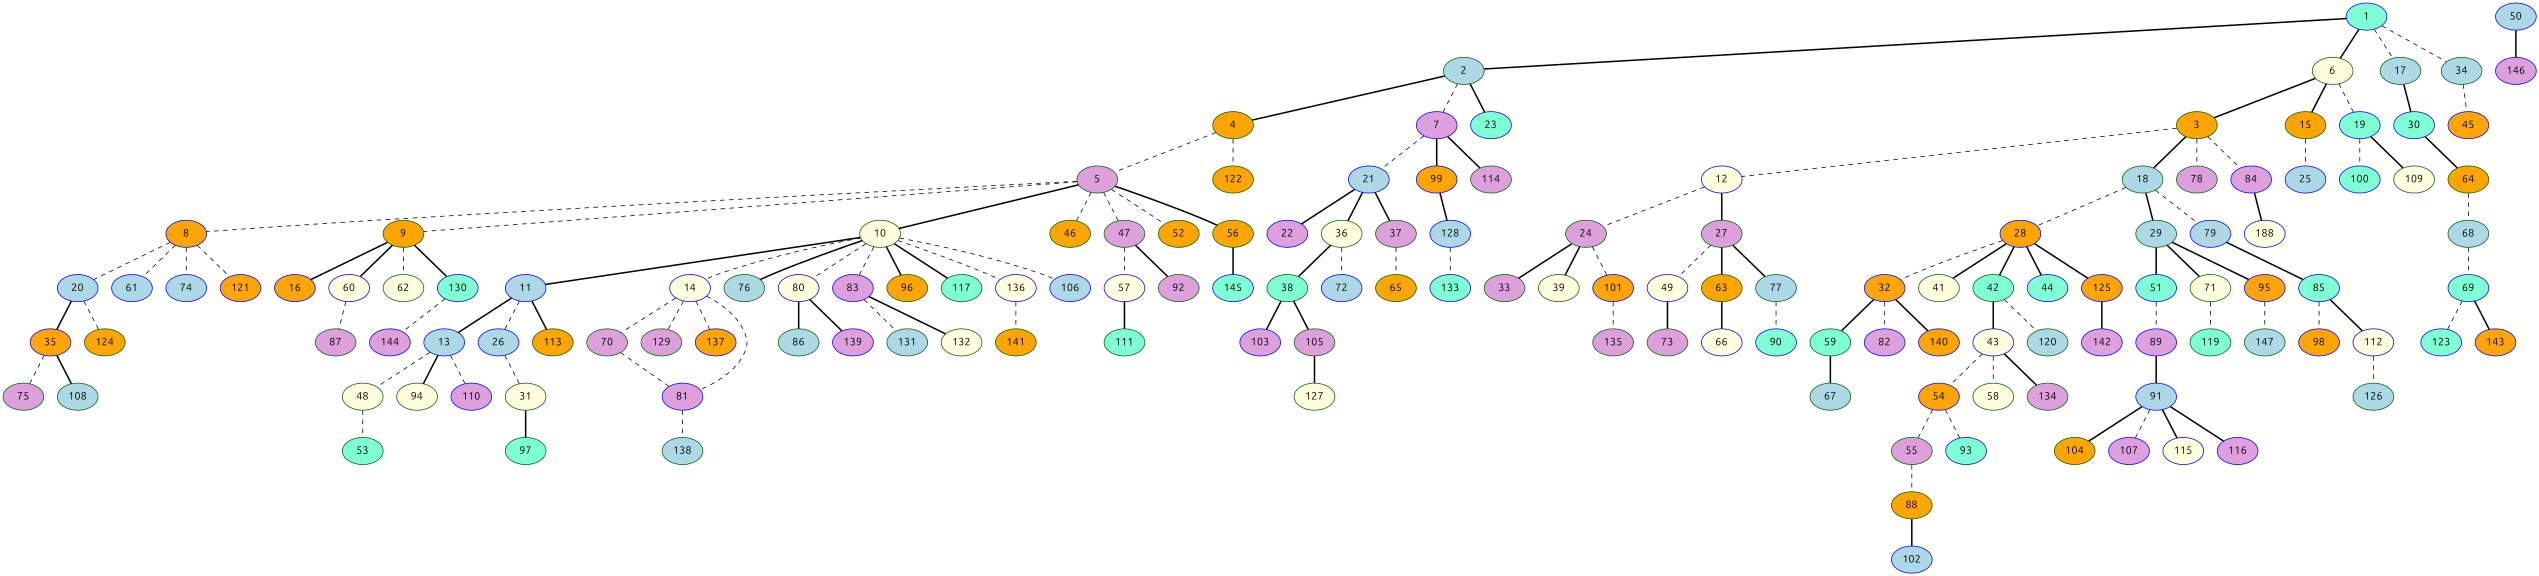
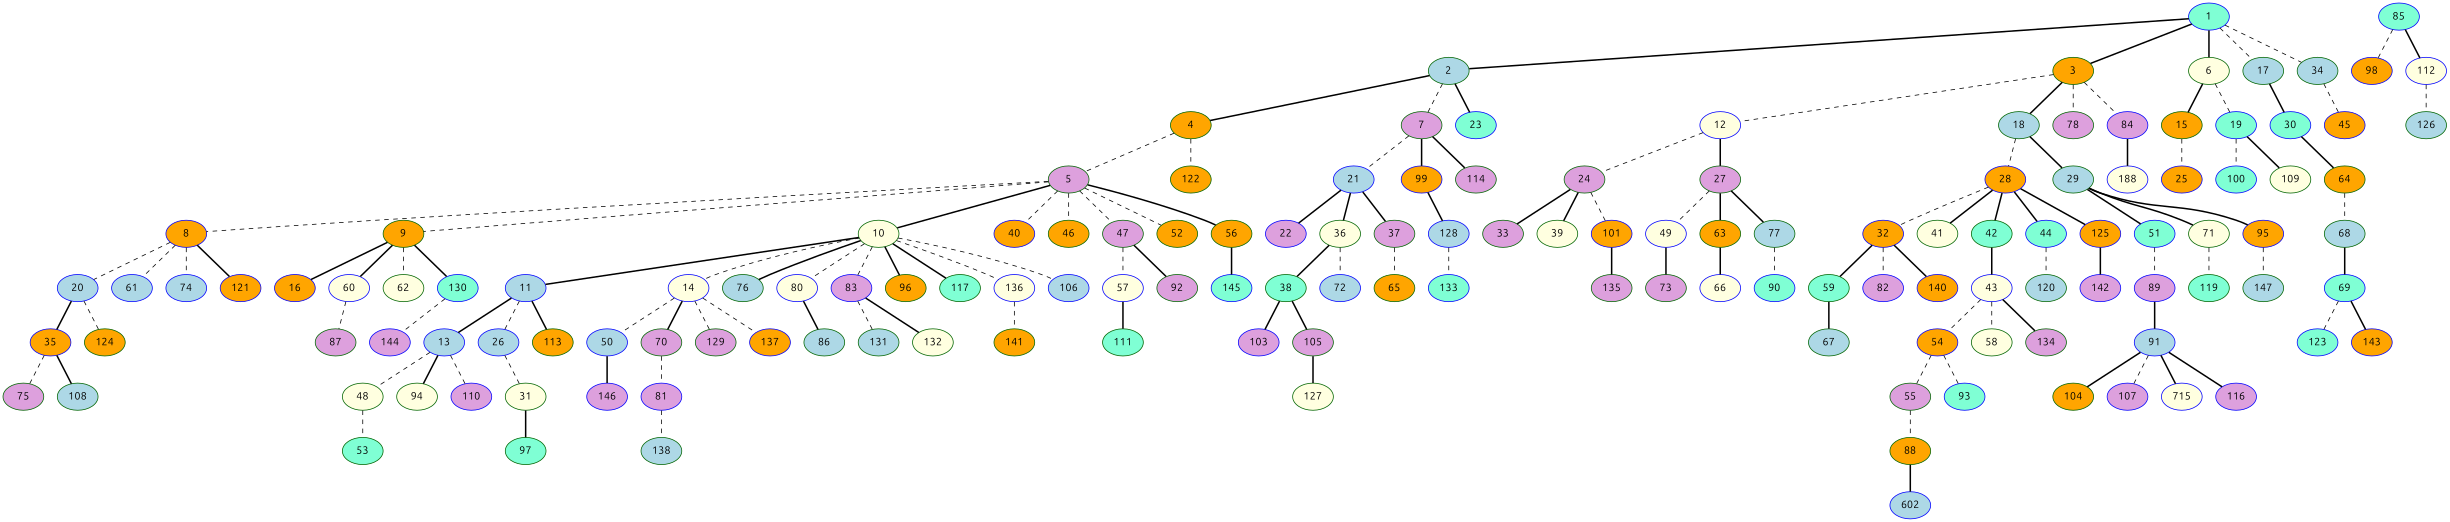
(2265, 98) -> (2141, 44)
(1437, 125) -> (1422, 125)
(2305, 179) -> (2182, 179)
none -> (1014, 234)
(2210, 234) -> none
(213, 261) -> (213, 261)
(2468, 261) -> (2345, 261)
(649, 315) -> (675, 315)
(1613, 315) -> (1612, 261)
(2020, 315) -> (2046, 261)
(853, 342) -> none
(747, 345) -> (648, 315)
(2183, 451) -> (2182, 397)
(1912, 560) -> (1910, 505)
